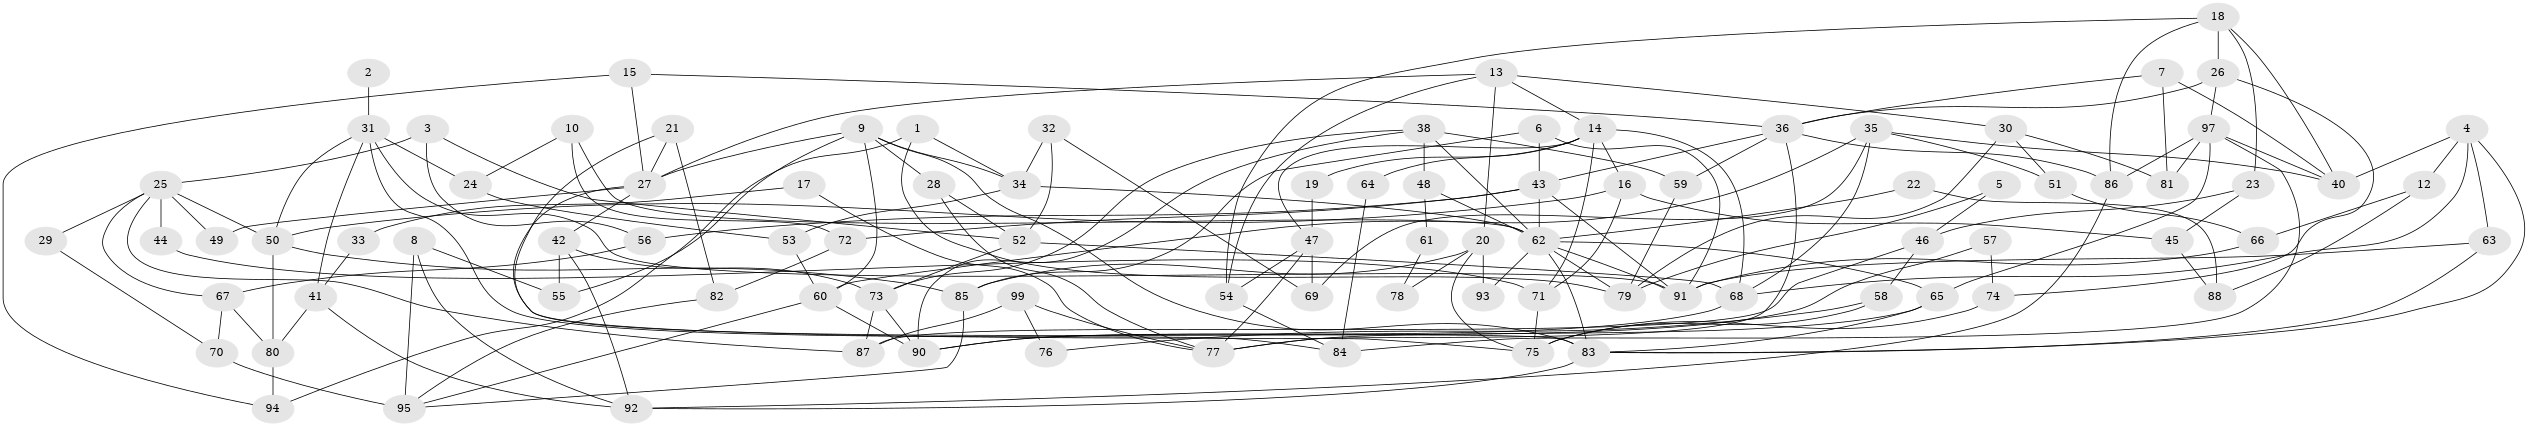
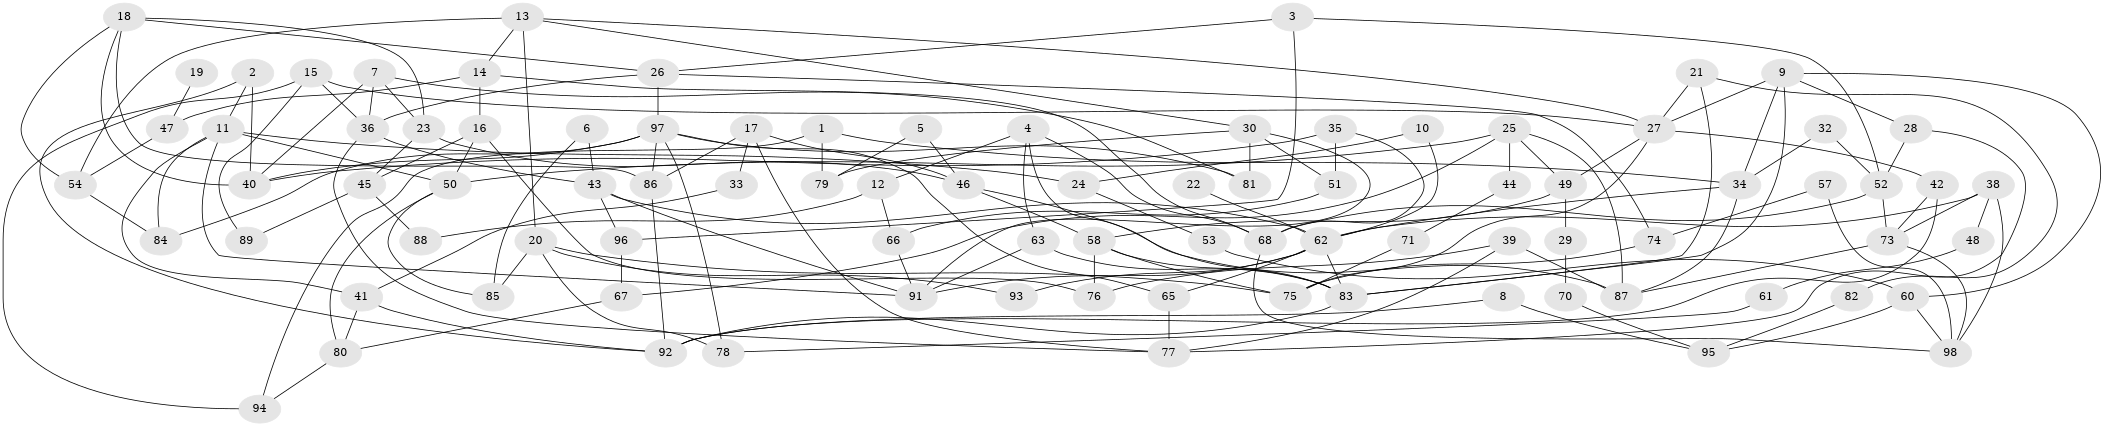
none -> (399, 101)
(369, 129) -> (223, 129)
(1942, 152) -> (701, 157)
none -> (858, 155)
(1694, 157) -> (1145, 222)
(2403, 157) -> (252, 127)
(1415, 158) -> none
(298, 166) -> (946, 48)
(1368, 185) -> none
(1681, 185) -> none
(1461, 203) -> none
(2073, 203) -> none
(922, 206) -> (1695, 266)
(1582, 210) -> none
(103, 213) -> (1566, 213)
none -> (1333, 221)
(1273, 228) -> none
none -> (247, 241)
(645, 241) -> (621, 241)
(845, 241) -> none
none -> (701, 244)
(1597, 250) -> (757, 279)
(1575, 265) -> none
none -> (208, 287)
(559, 297) -> none
(1018, 297) -> (1510, 241)
(1312, 297) -> none
(1266, 299) -> none
(220, 325) -> none
(1736, 343) -> (1221, 268)
(919, 353) -> (1951, 353)
(717, 386) -> none
